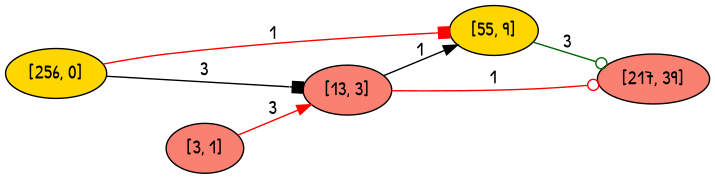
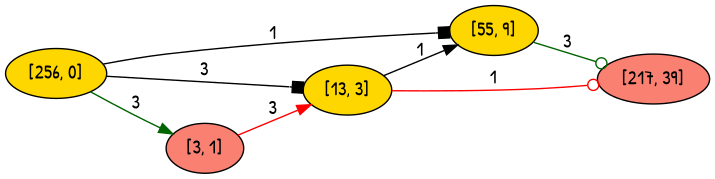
(269, 44) -> (269, 44)
(347, 90) -> (347, 90)
none -> (125, 110)
